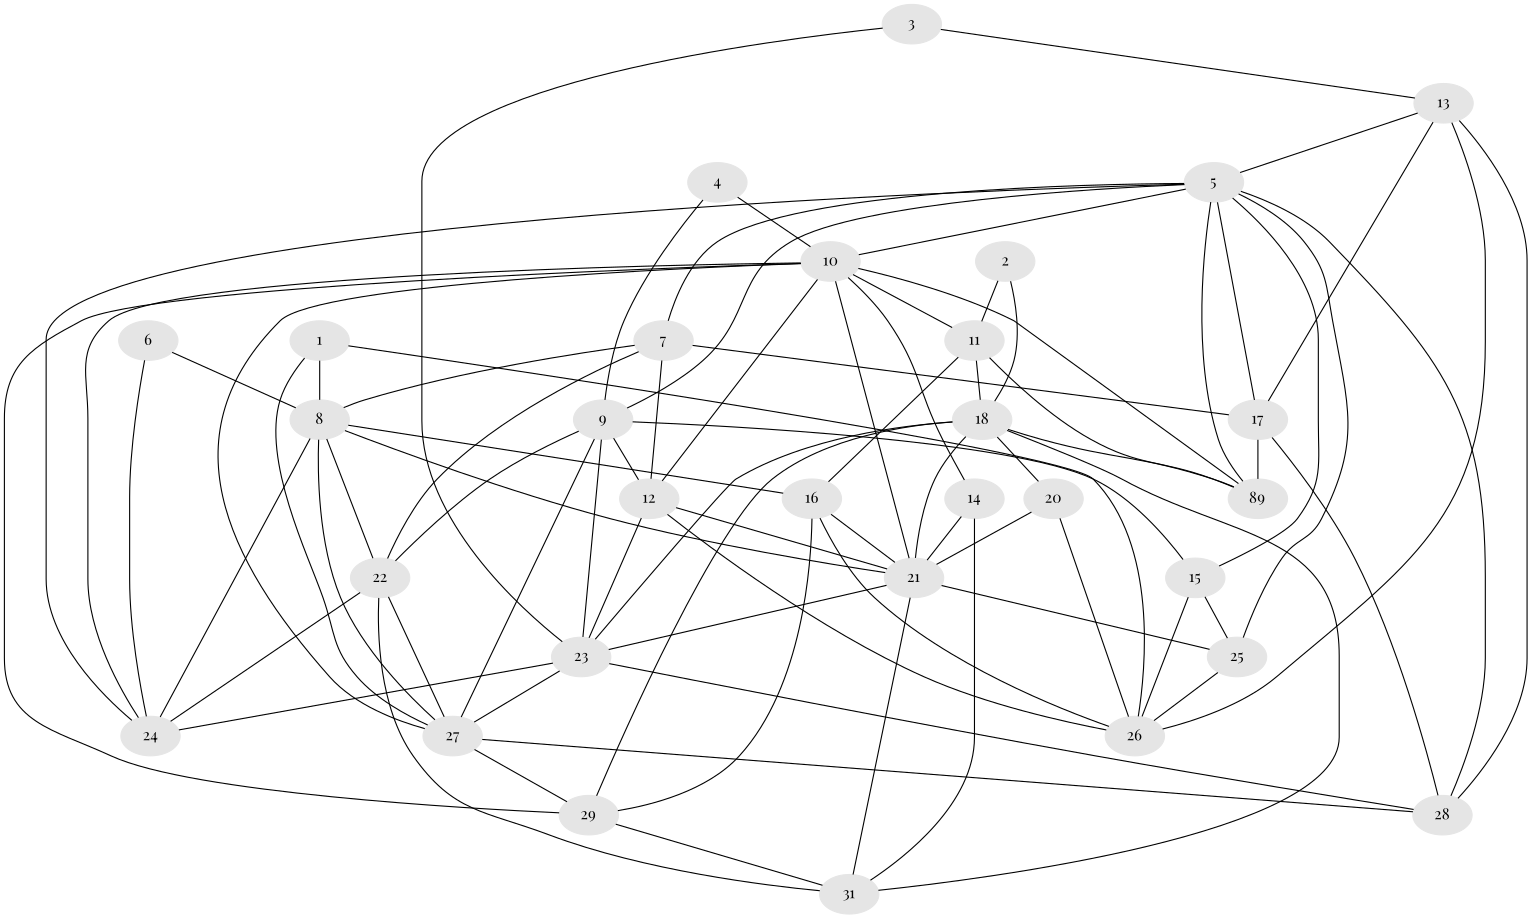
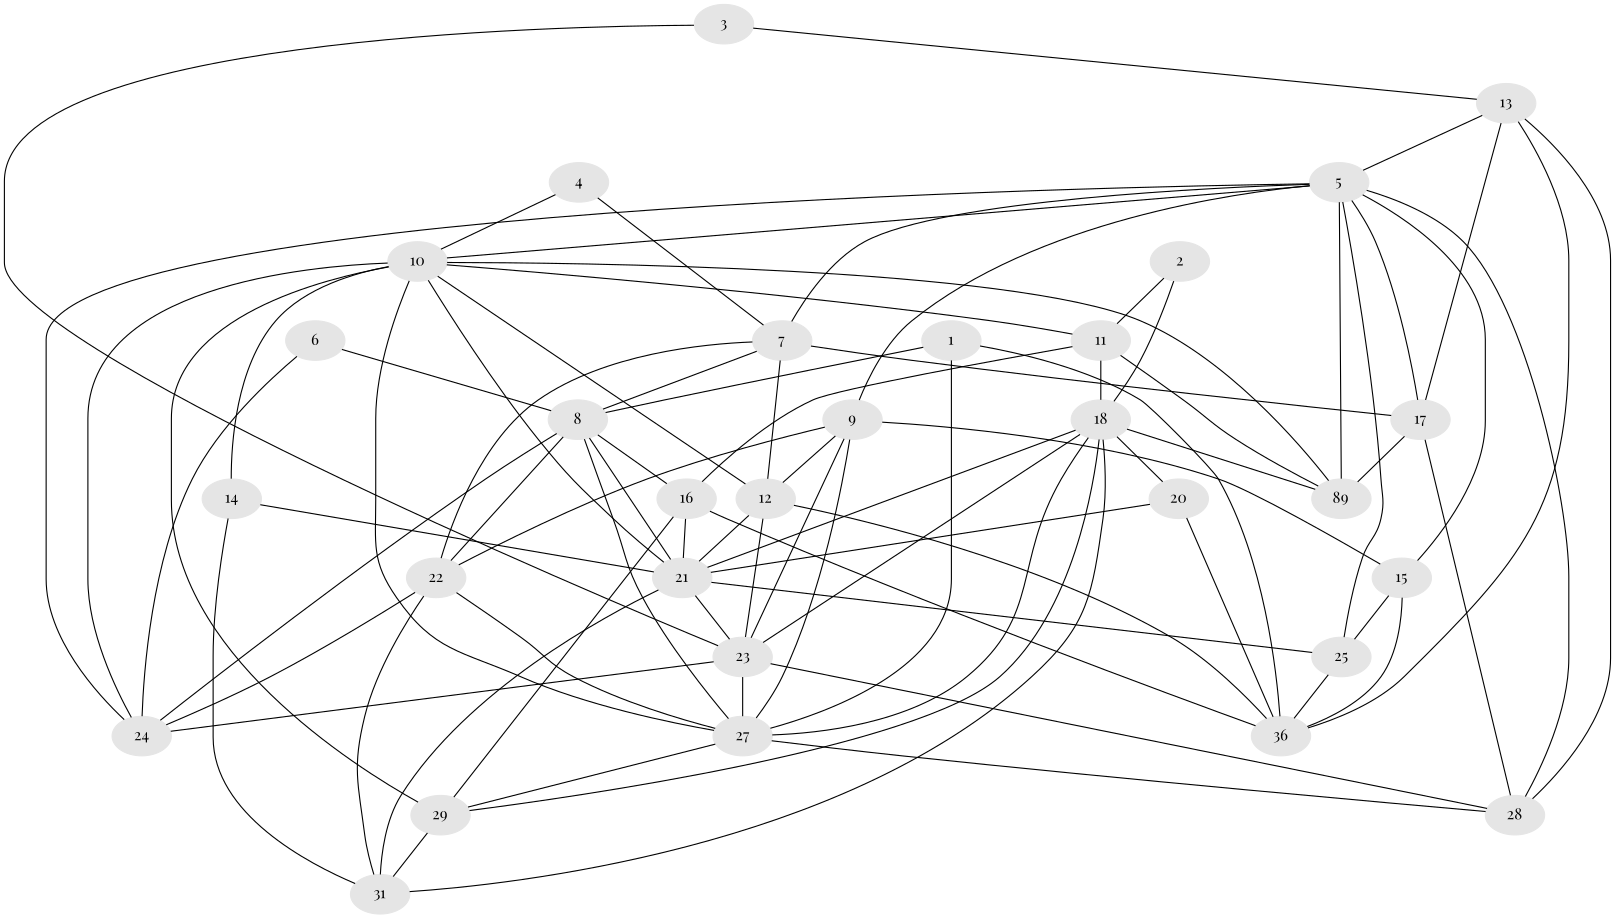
(638, 293) -> (676, 258)
none -> (991, 654)
(1135, 736) -> (1281, 736)
